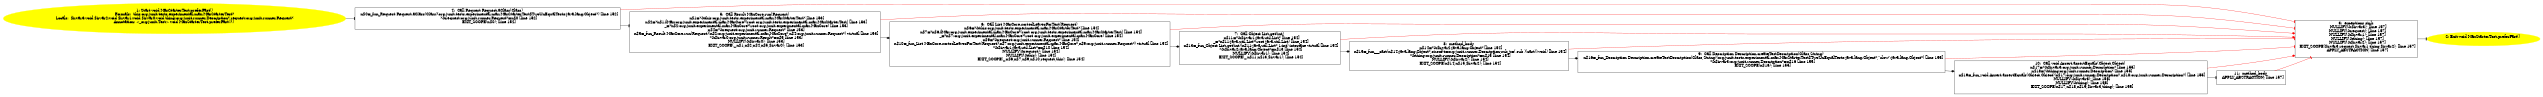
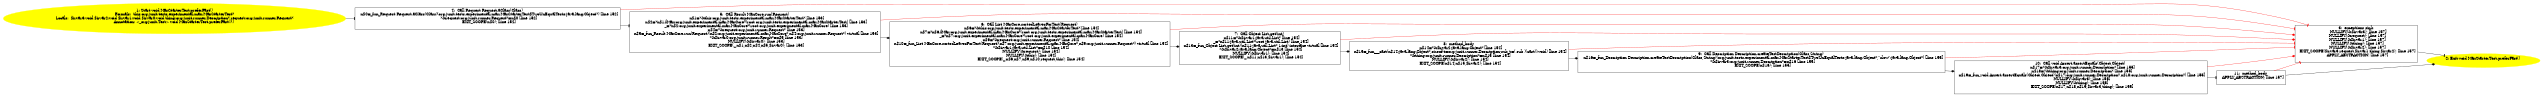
none -> (2359, 70)
